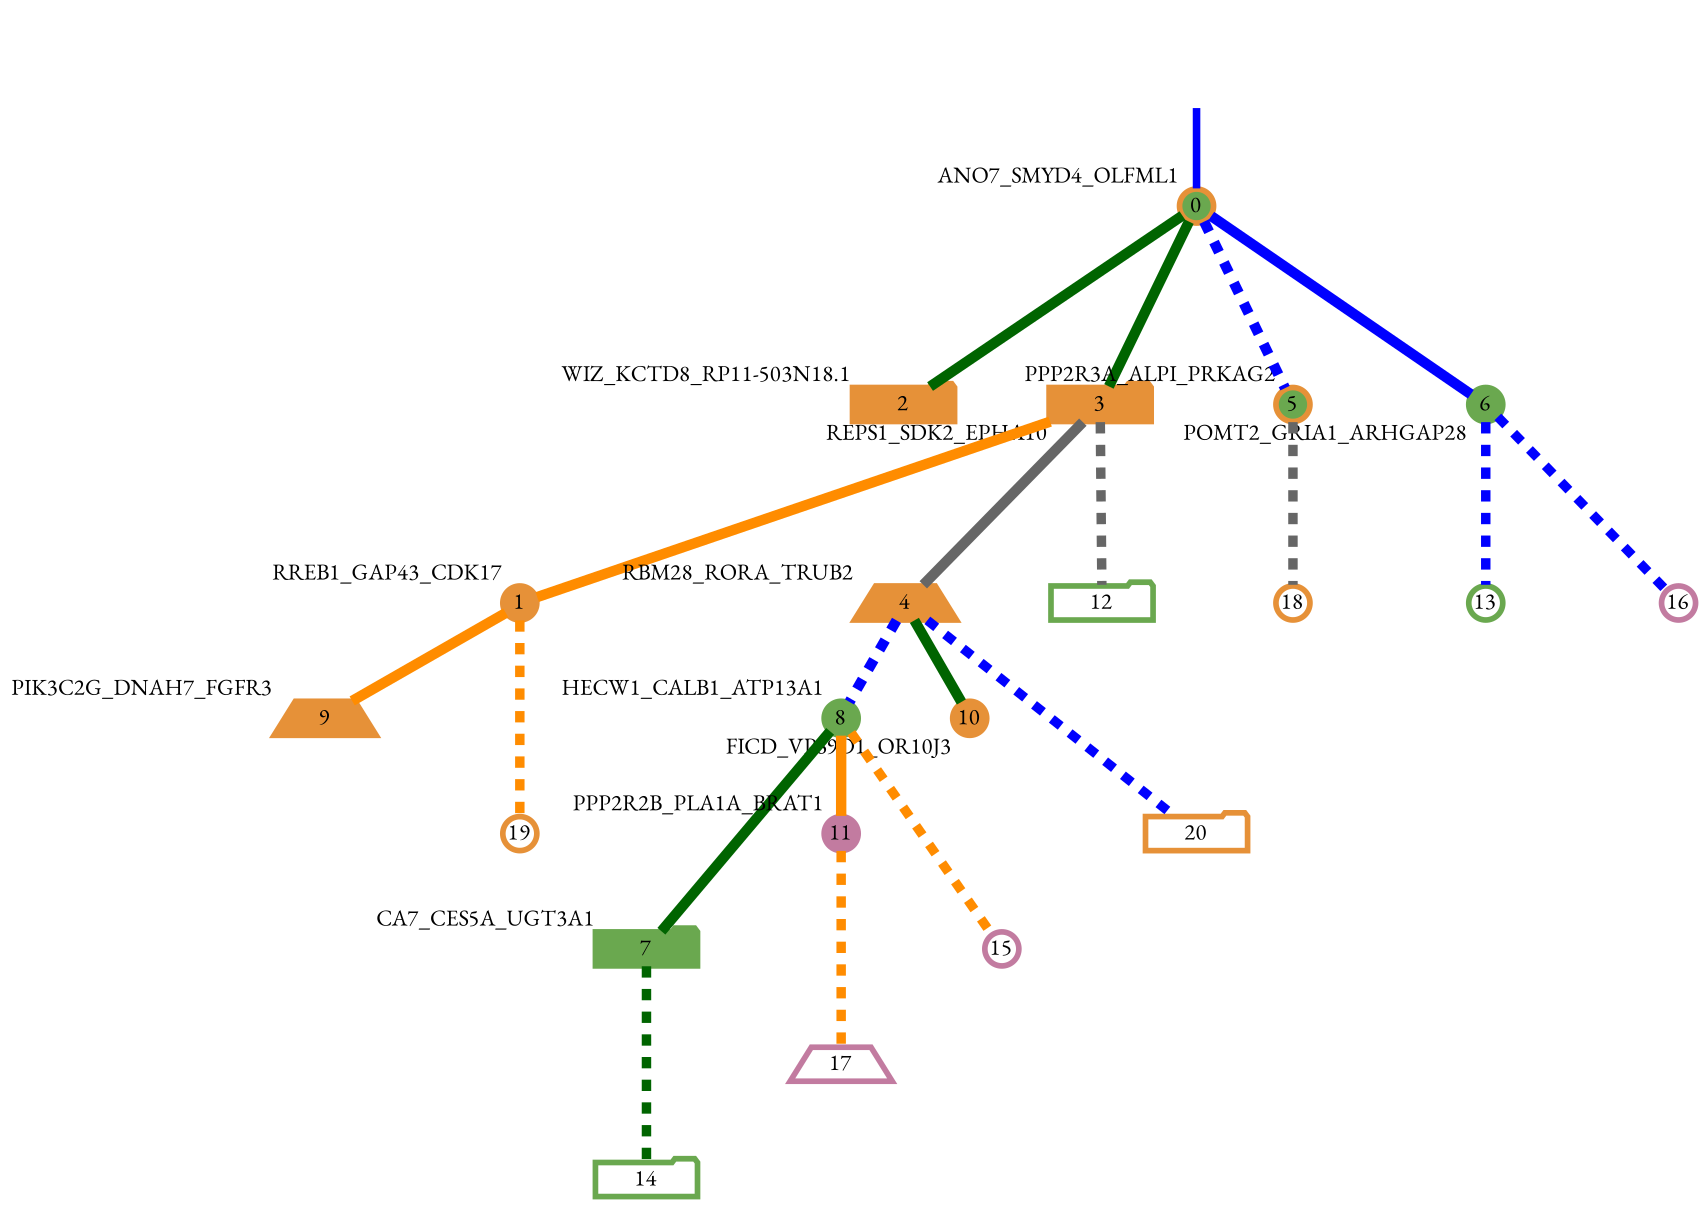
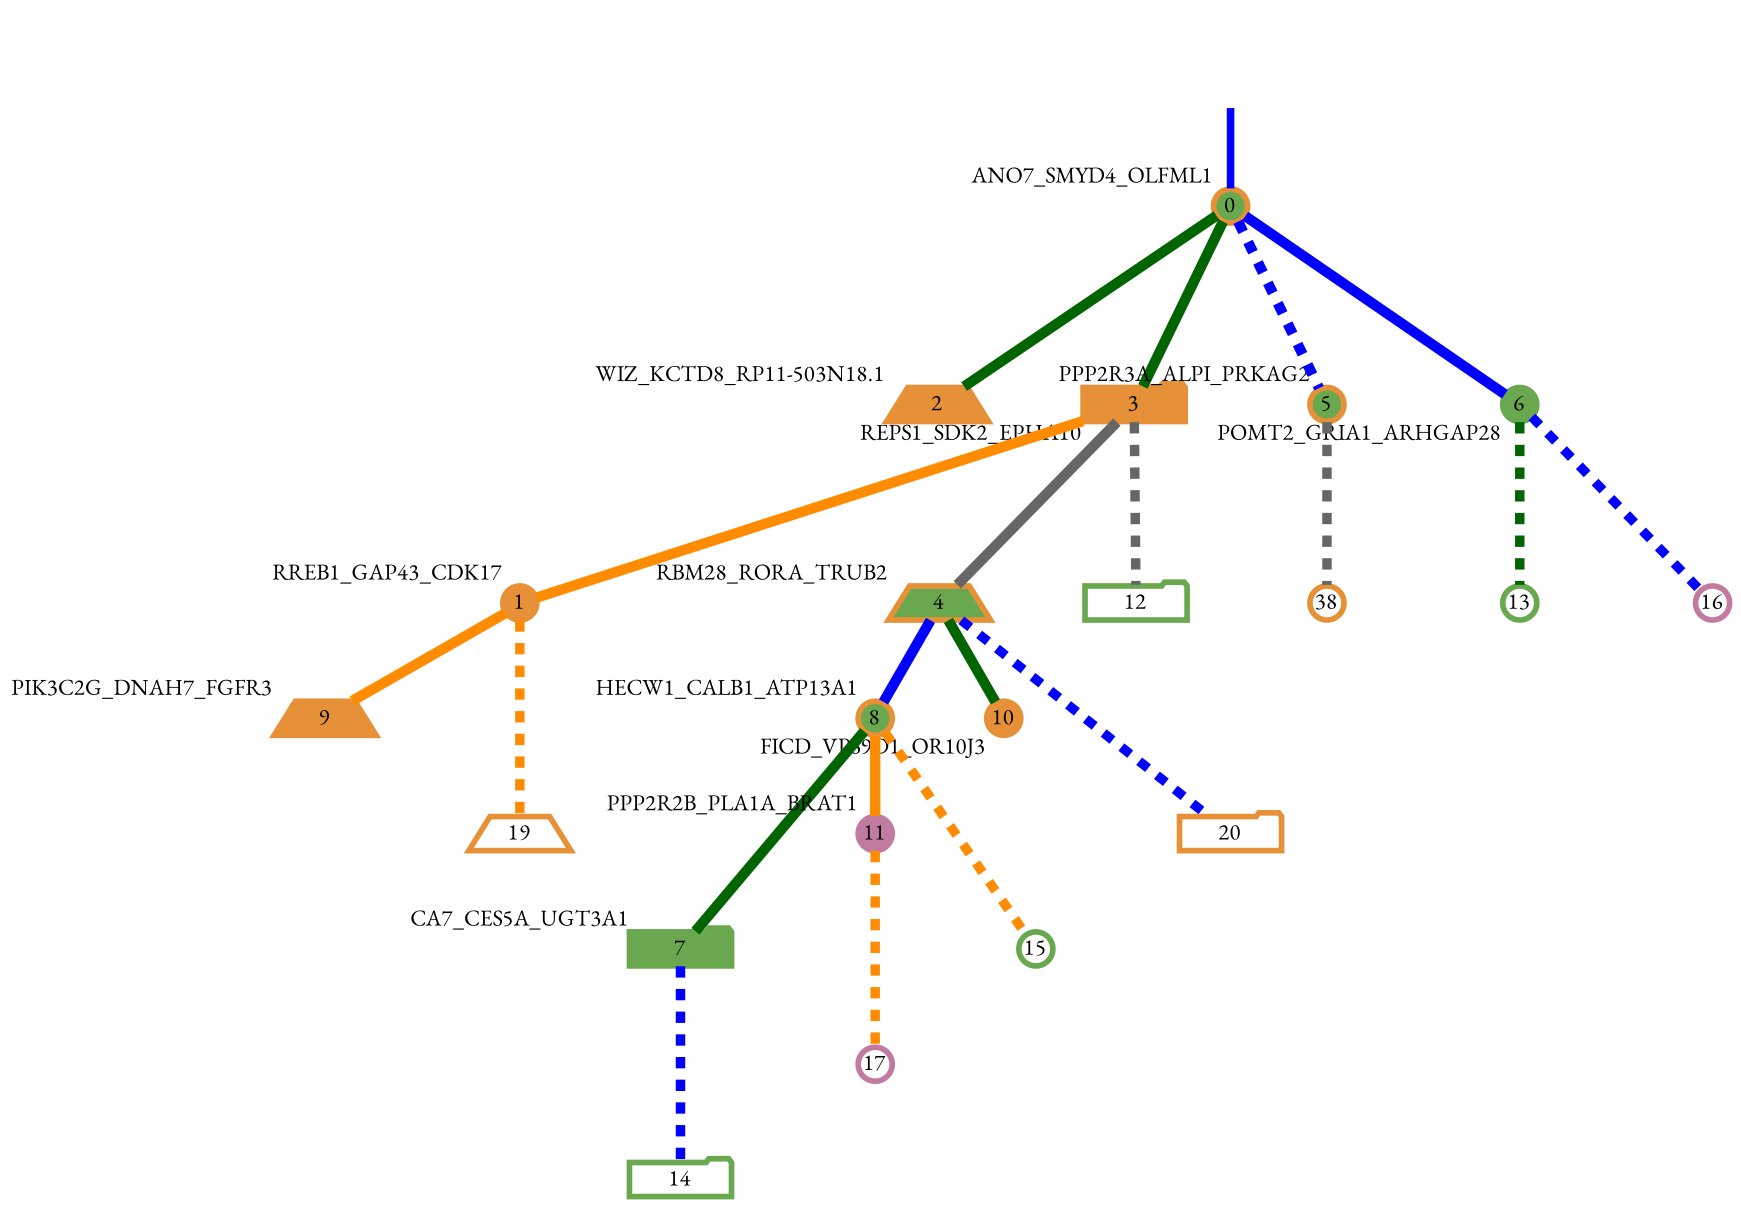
(904, 405) -> (938, 405)
(1486, 503) -> (1520, 503)
(905, 603) -> (939, 603)
(1293, 603) -> (1327, 603)
(873, 661) -> (907, 661)
(841, 718) -> (875, 718)
(520, 834) -> (520, 834)
(1002, 949) -> (1036, 949)
(646, 1064) -> (680, 1064)
(841, 1064) -> (875, 1064)
